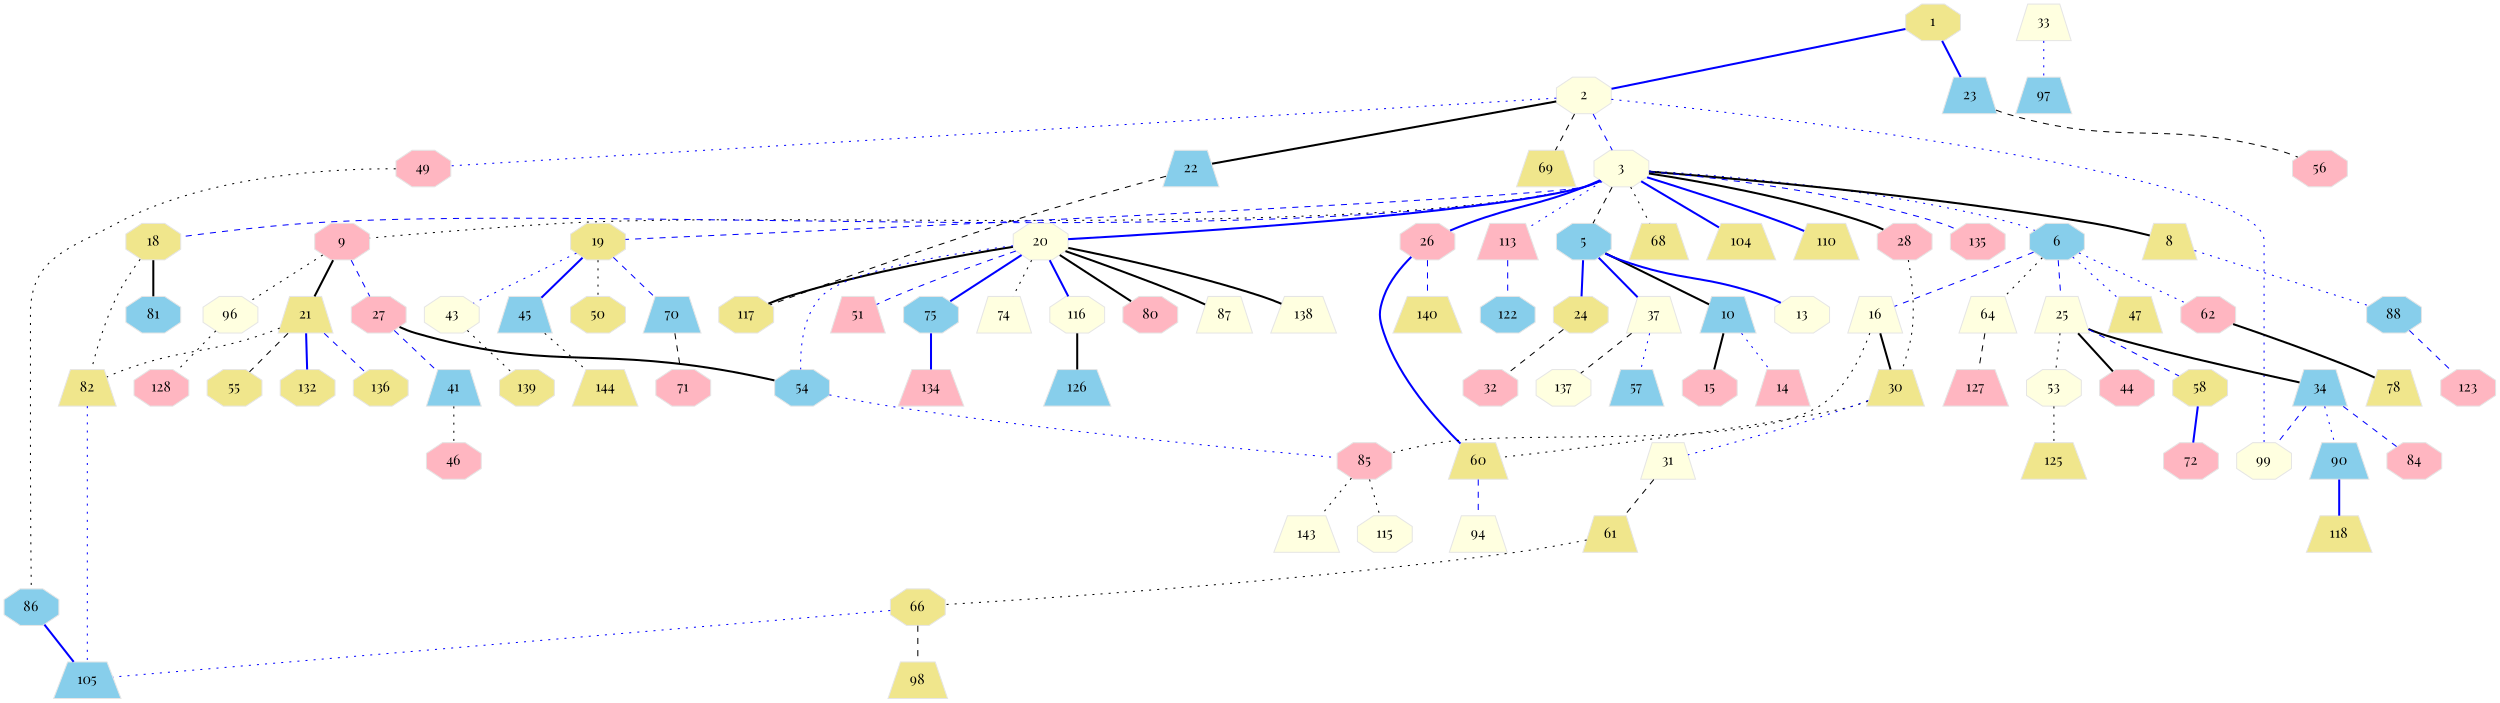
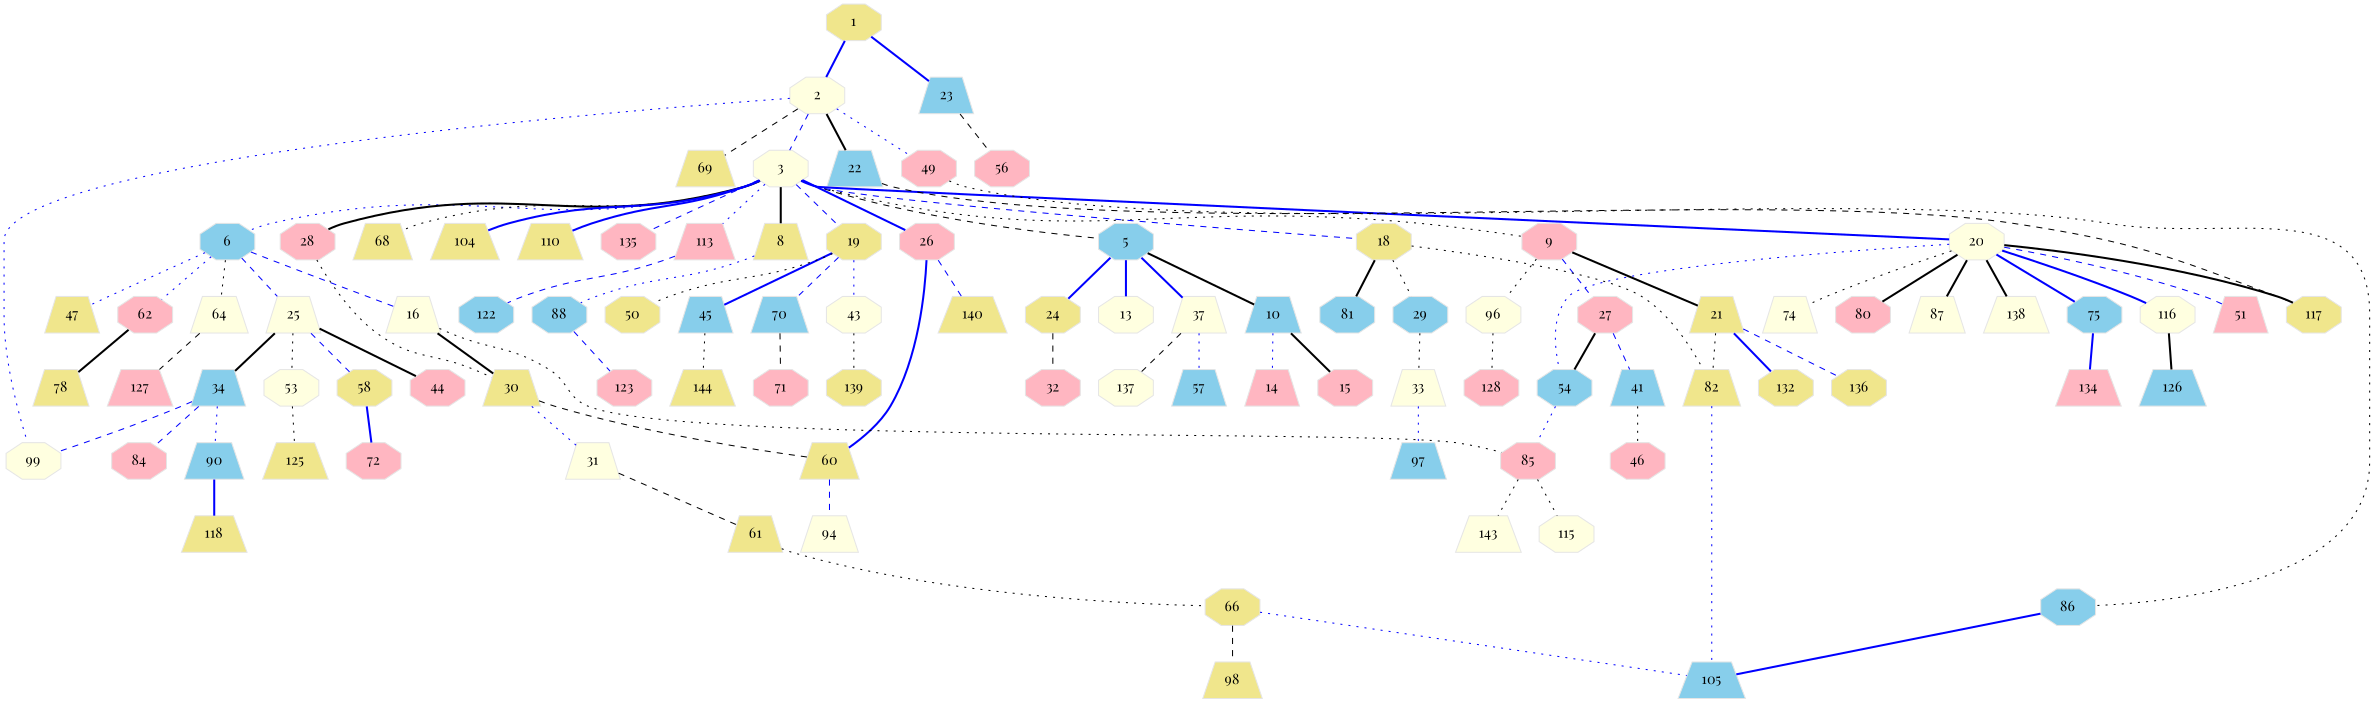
none -> (1420, 315)
(235, 388) -> none
(1621, 443) -> (672, 434)
